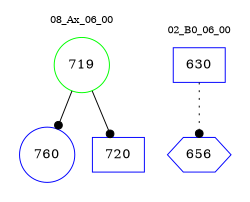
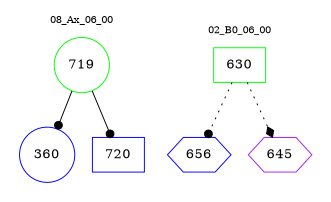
(199, 65) -> (240, 65)
(47, 155) -> (47, 155)
none -> (280, 155)
